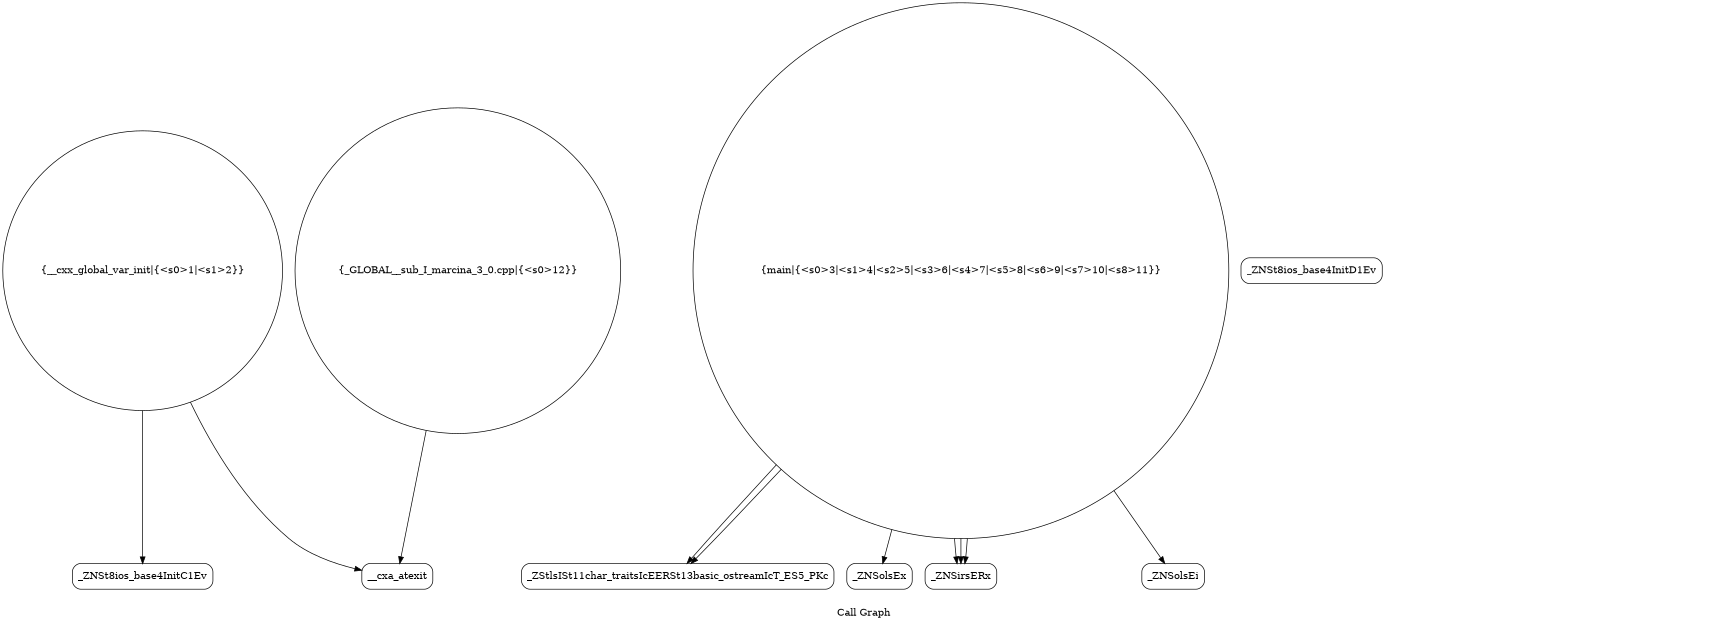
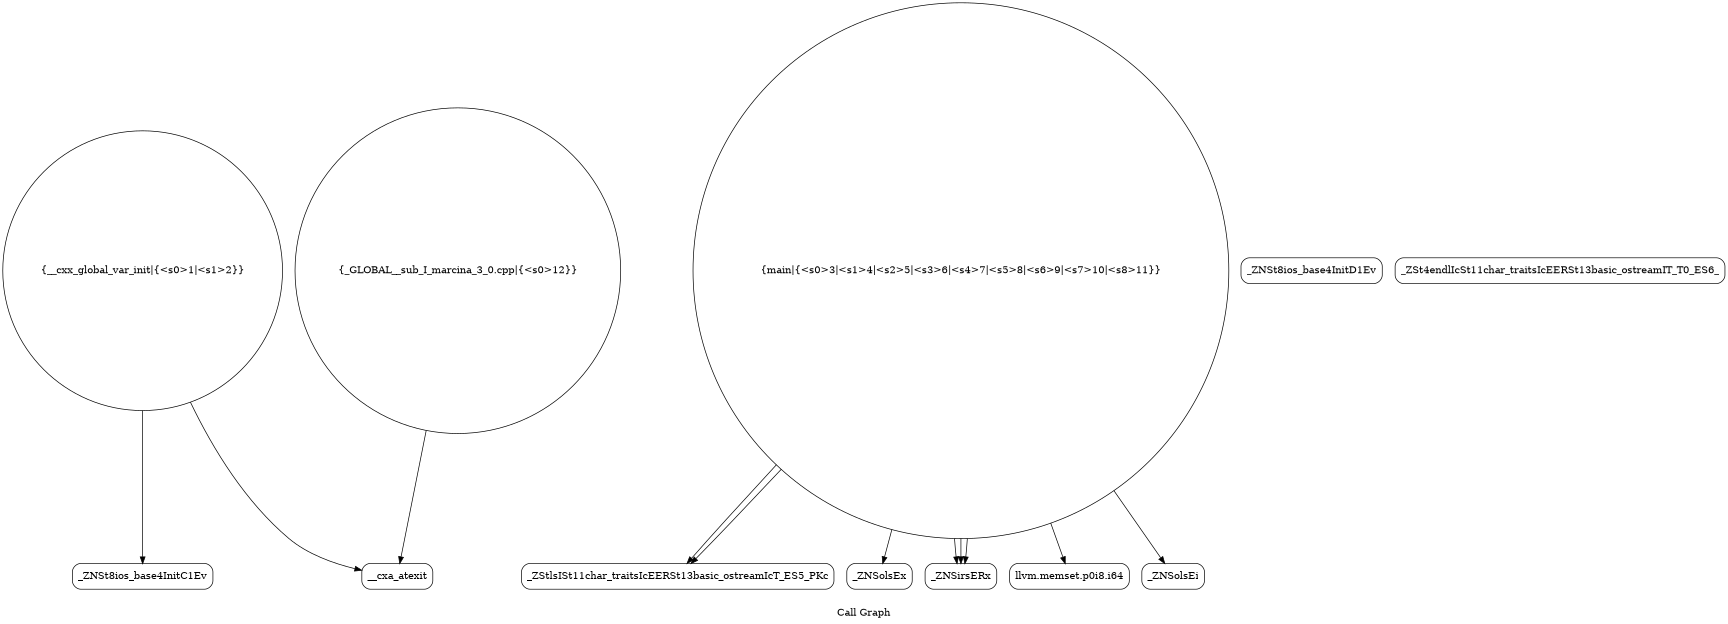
none -> (1560, 271)
none -> (1069, 576)
